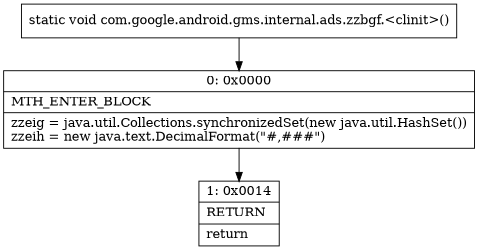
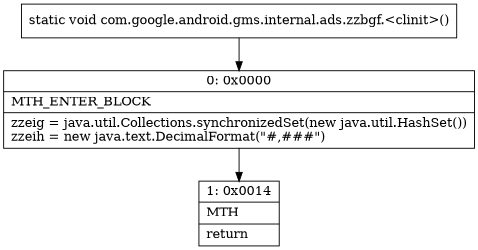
(236, 213) -> (223, 213)
